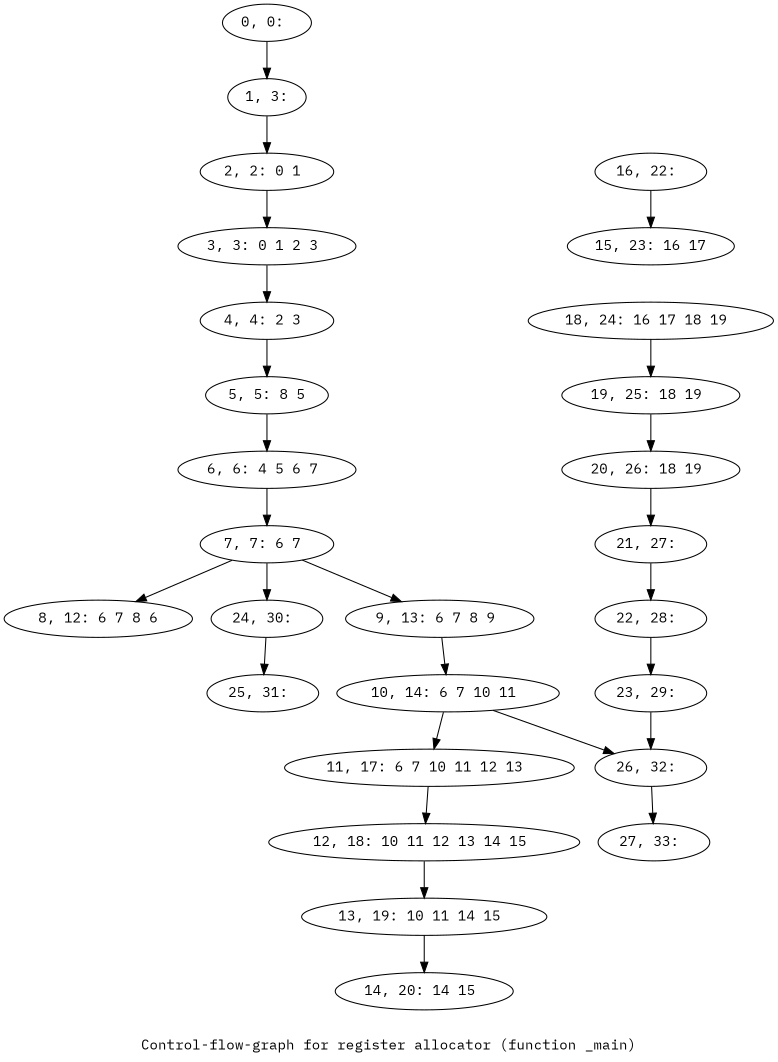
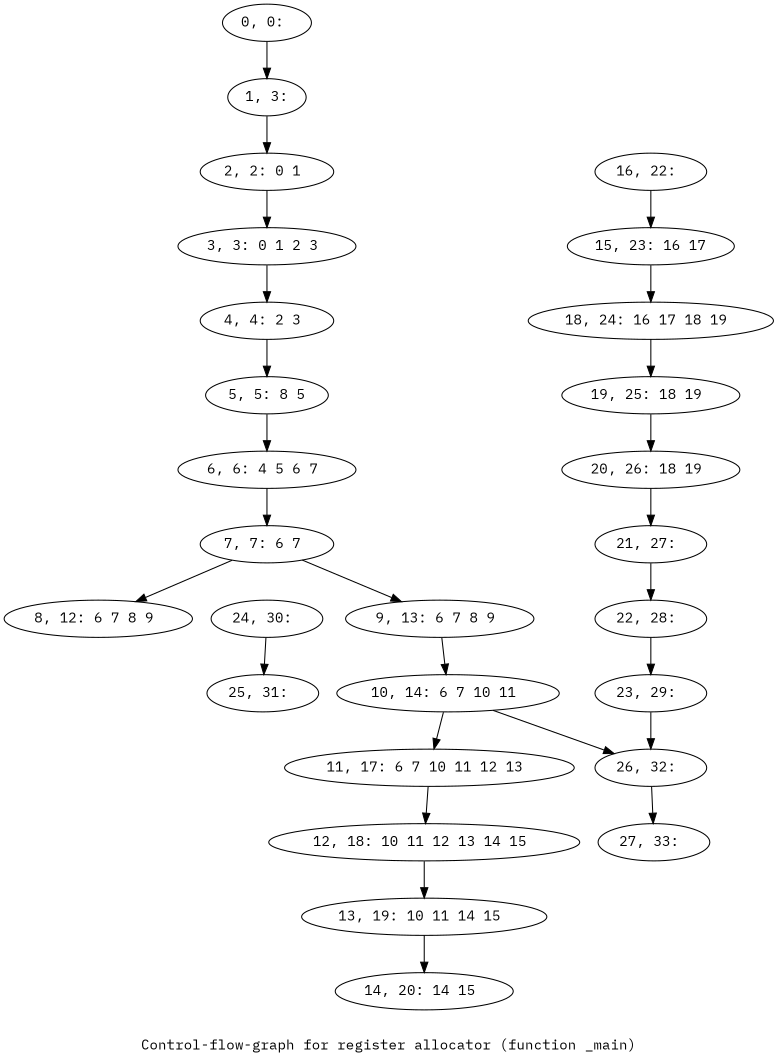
none -> (651, 278)
(267, 576) -> none
(98, 619) -> (98, 619)
